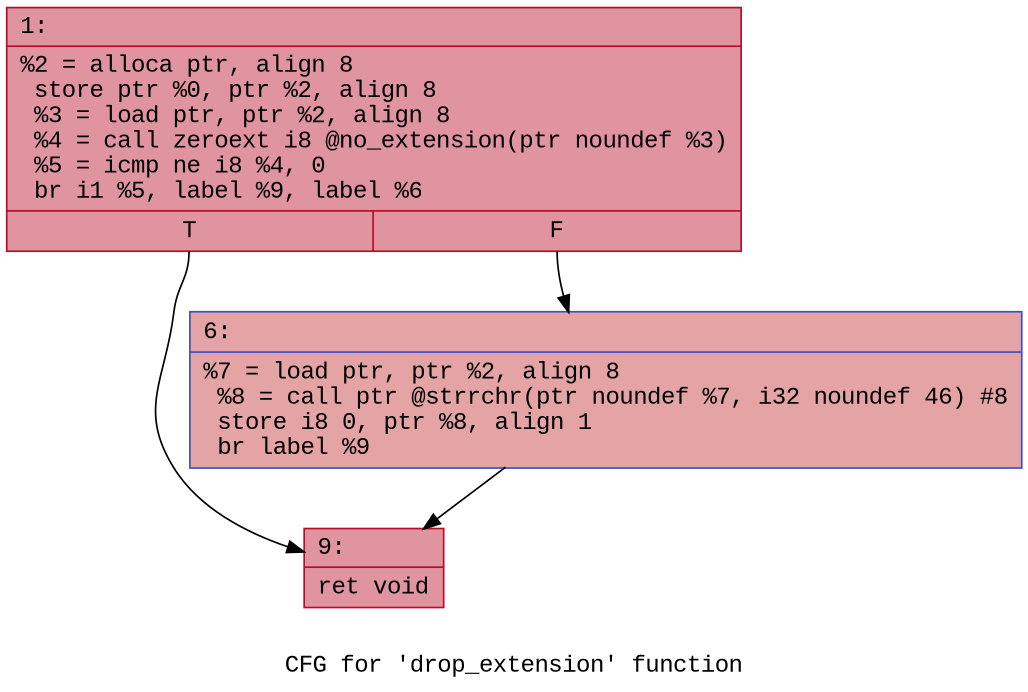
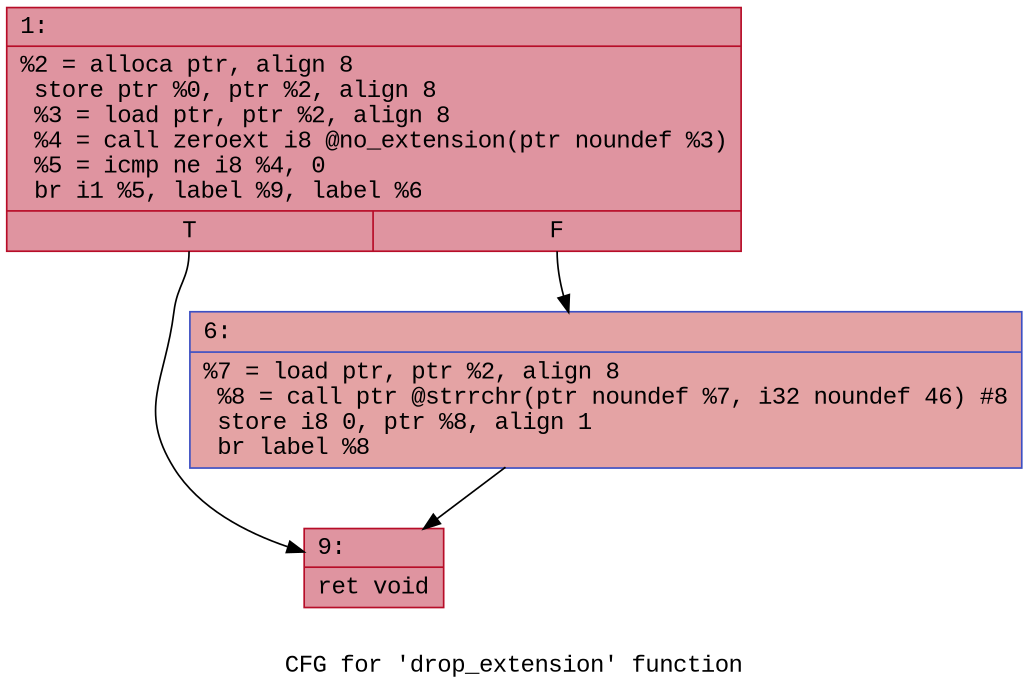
(287, 447) -> (287, 447)
